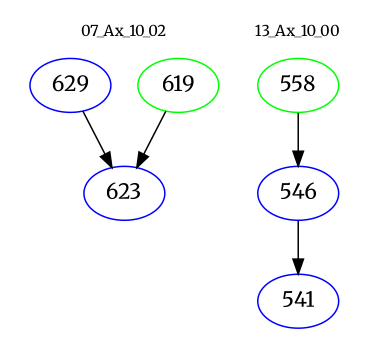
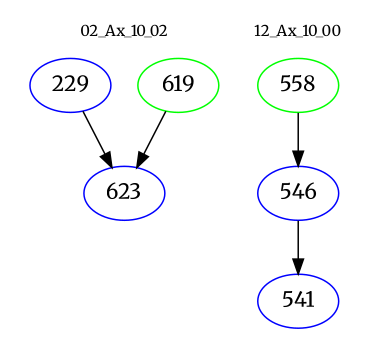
(124, 32) -> (124, 32)
(298, 32) -> (298, 32)
(70, 85) -> (70, 85)
